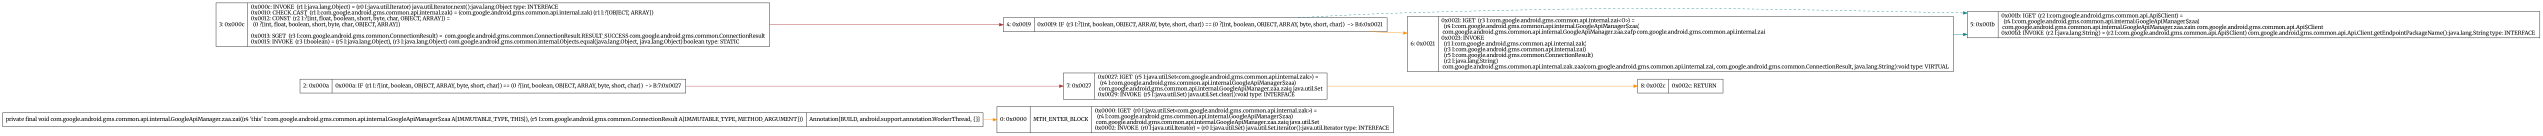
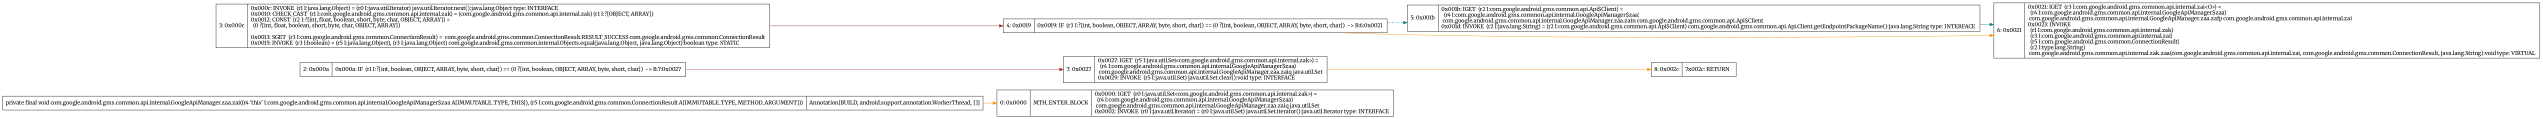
(1958, 35) -> (1985, 24)
(1470, 61) -> (2057, 48)
(1696, 86) -> (1709, 69)
